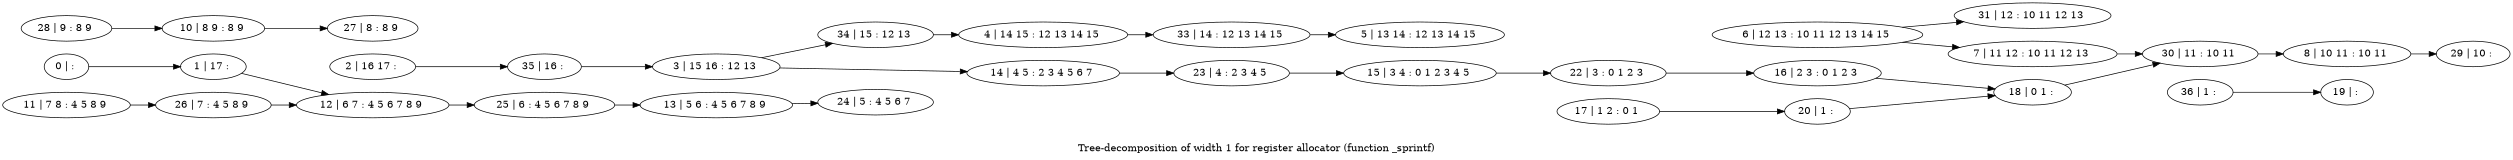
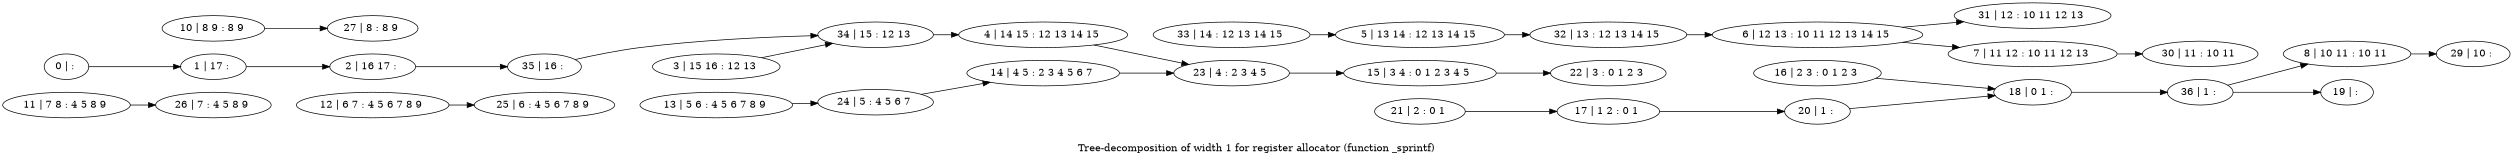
(66, 28) -> none
(1137, 35) -> (1138, 54)
none -> (1608, 35)
(2267, 54) -> (2264, 76)
(613, 67) -> (692, 42)
(870, 70) -> (952, 89)
(1706, 73) -> none
(2109, 75) -> (2116, 92)
(282, 83) -> (284, 67)
(280, 105) -> none
(624, 105) -> none
none -> (1420, 111)
